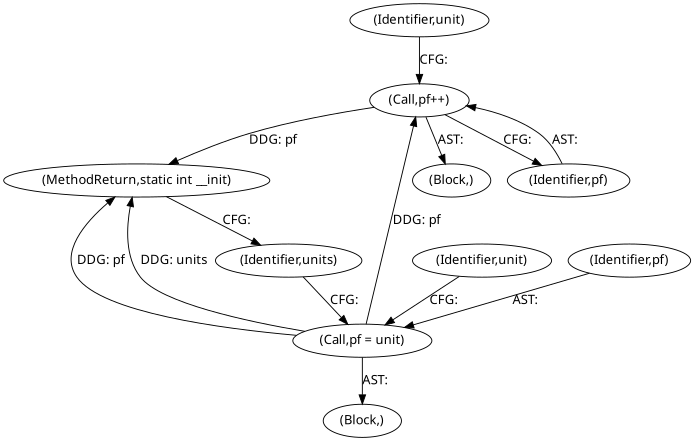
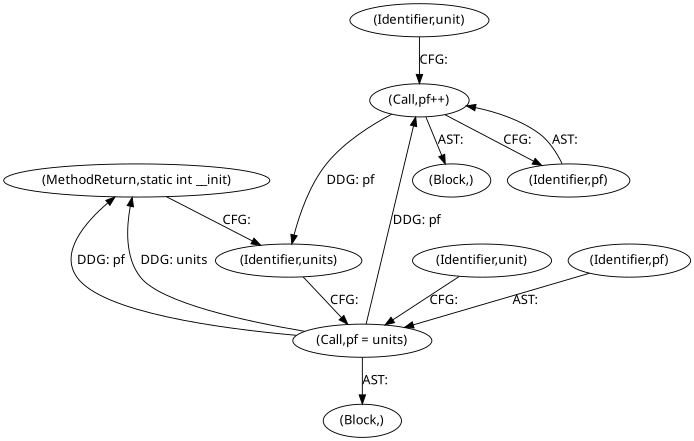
(274, 127) -> (328, 162)
(362, 341) -> (362, 341)
